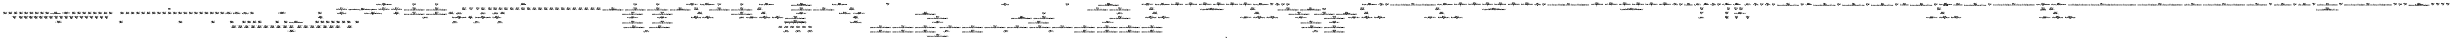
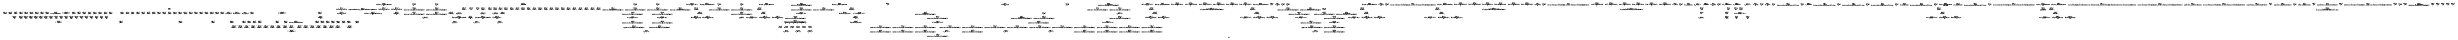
none -> (2453, 4)
